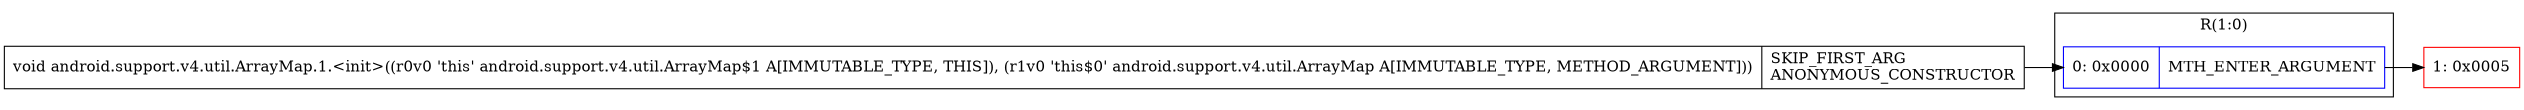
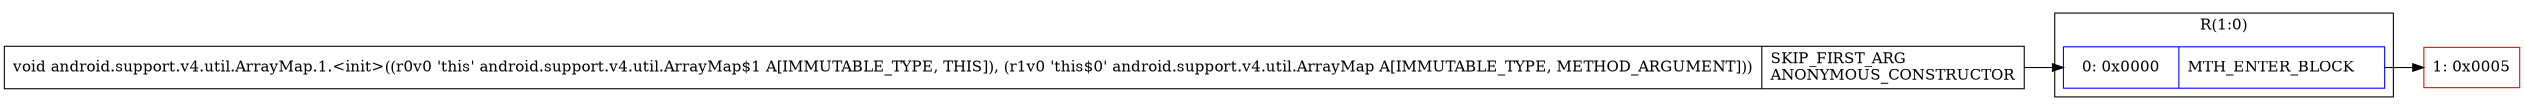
(2272, 67) -> (2271, 67)
